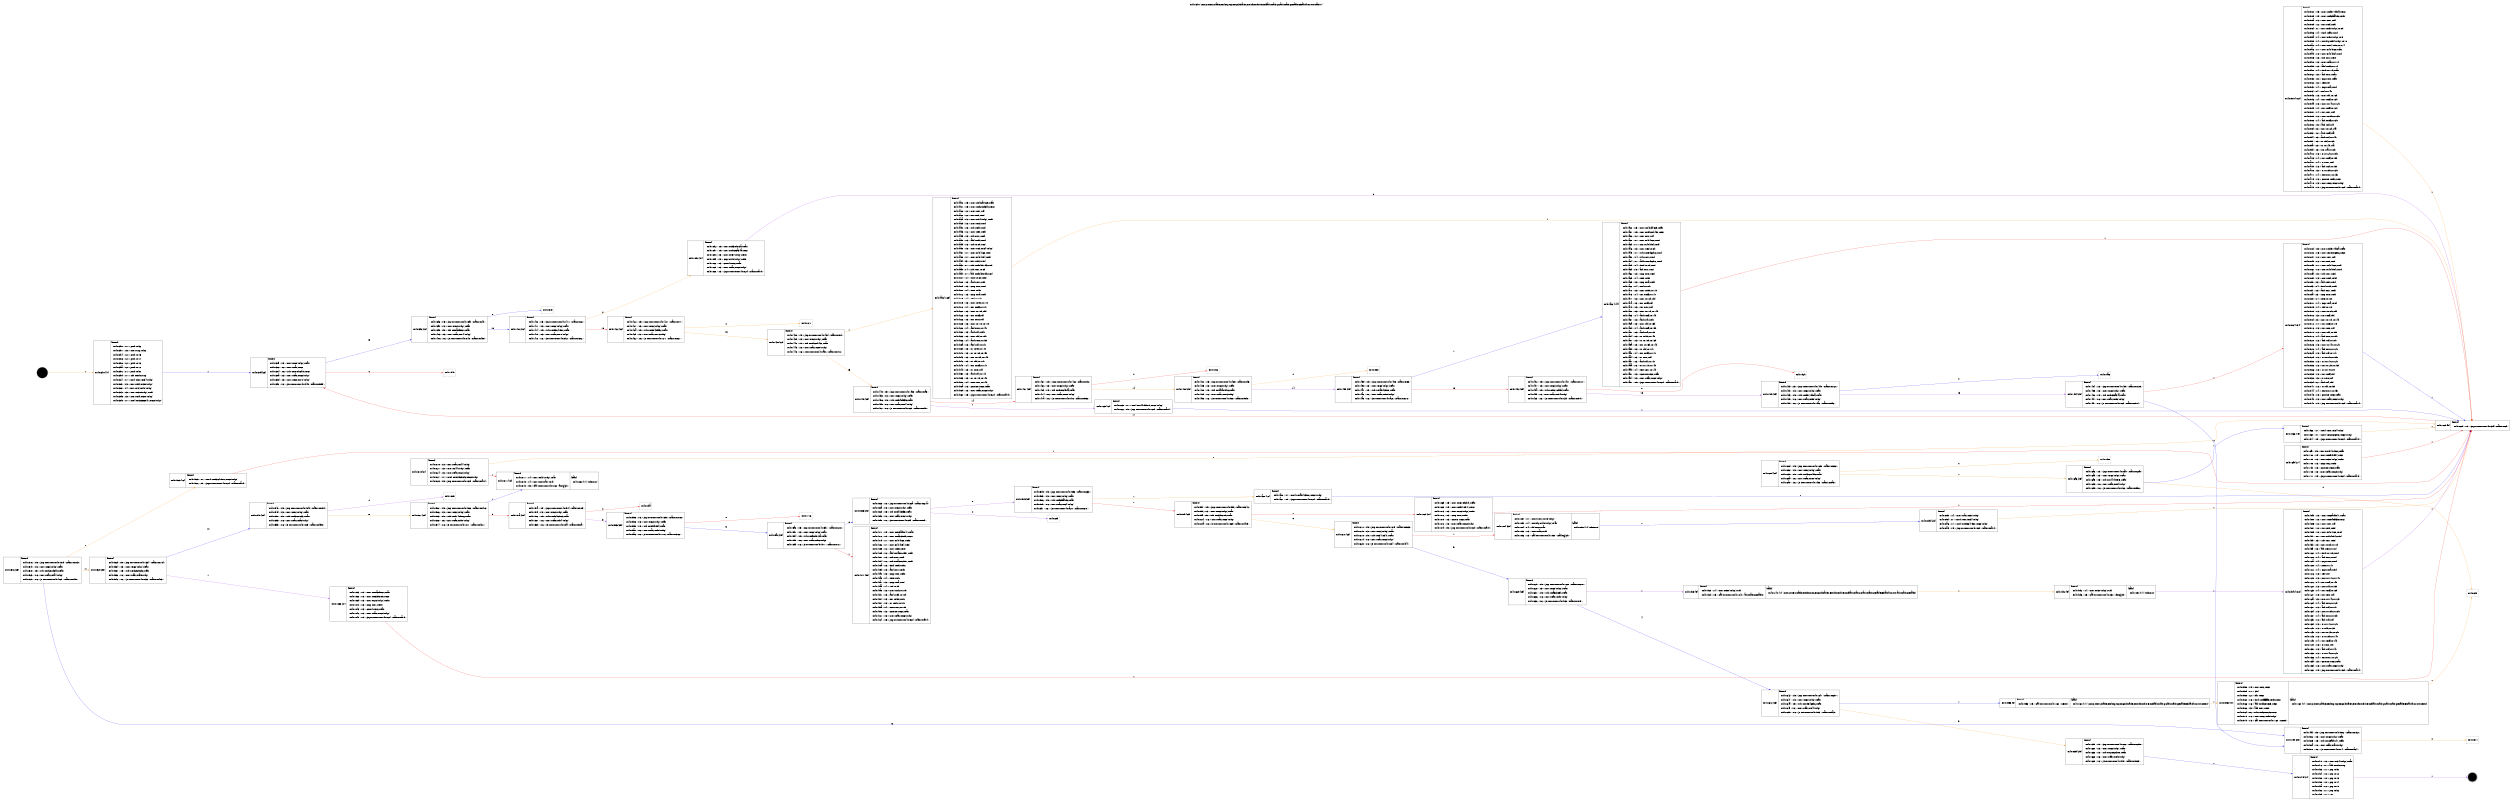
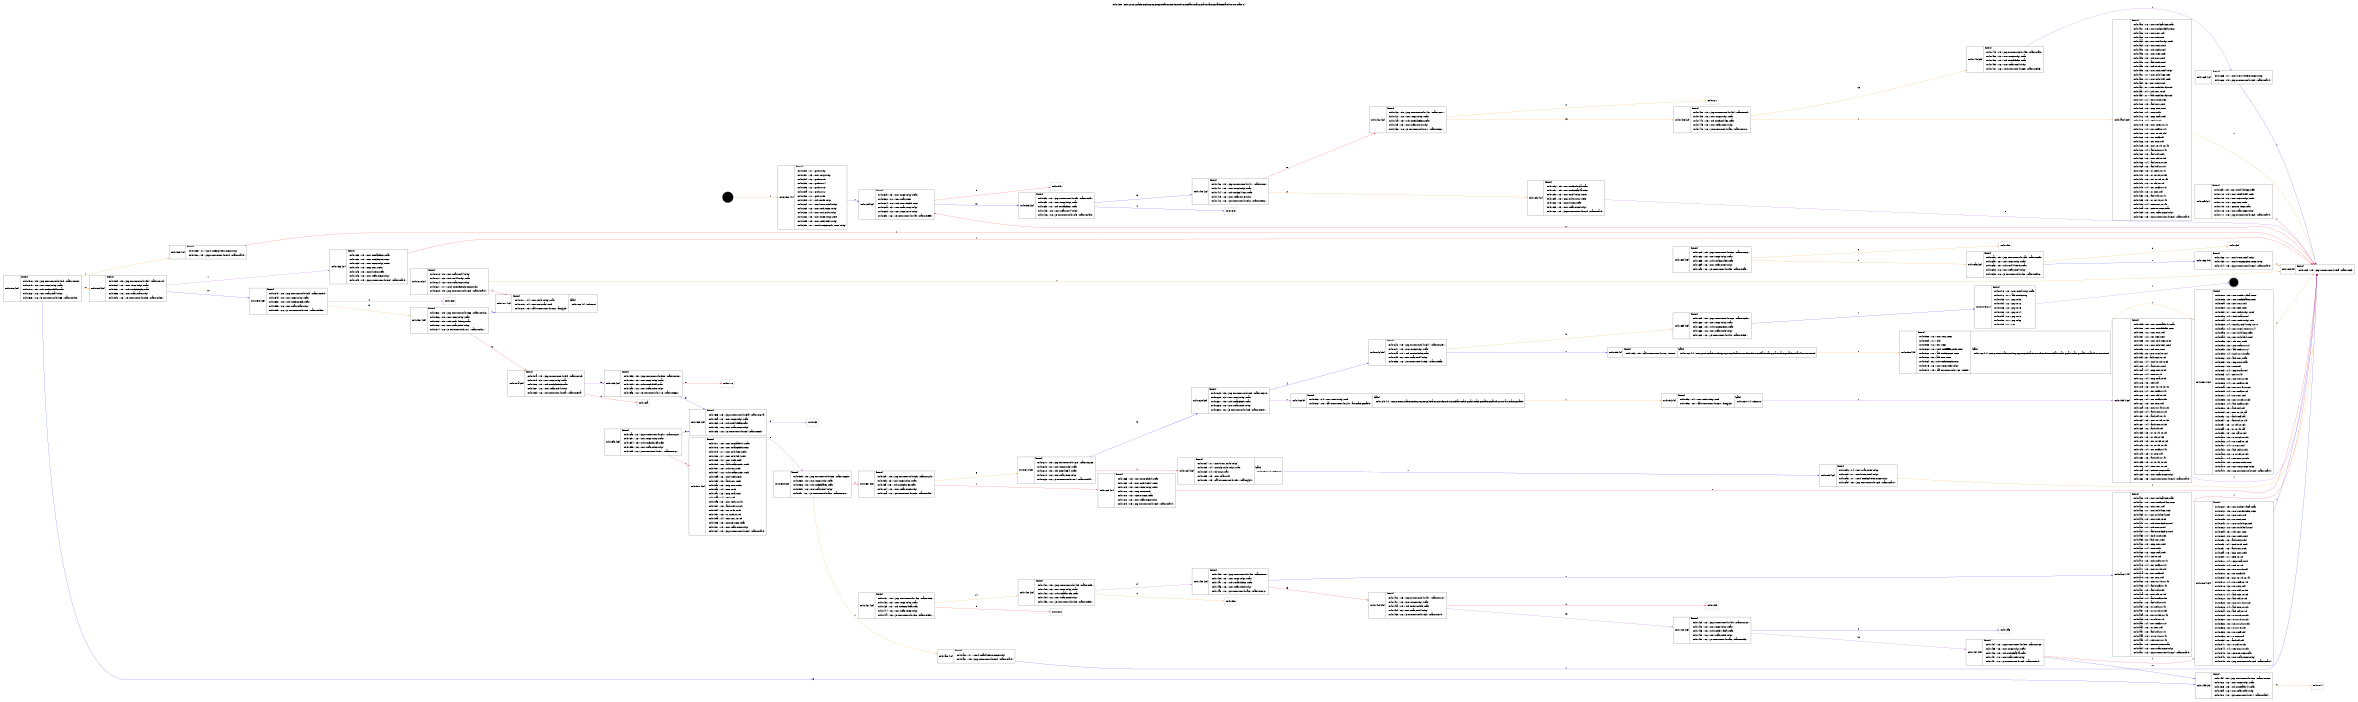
(972, 403) -> none
(725, 530) -> (691, 402)
(2458, 646) -> (2146, 304)
